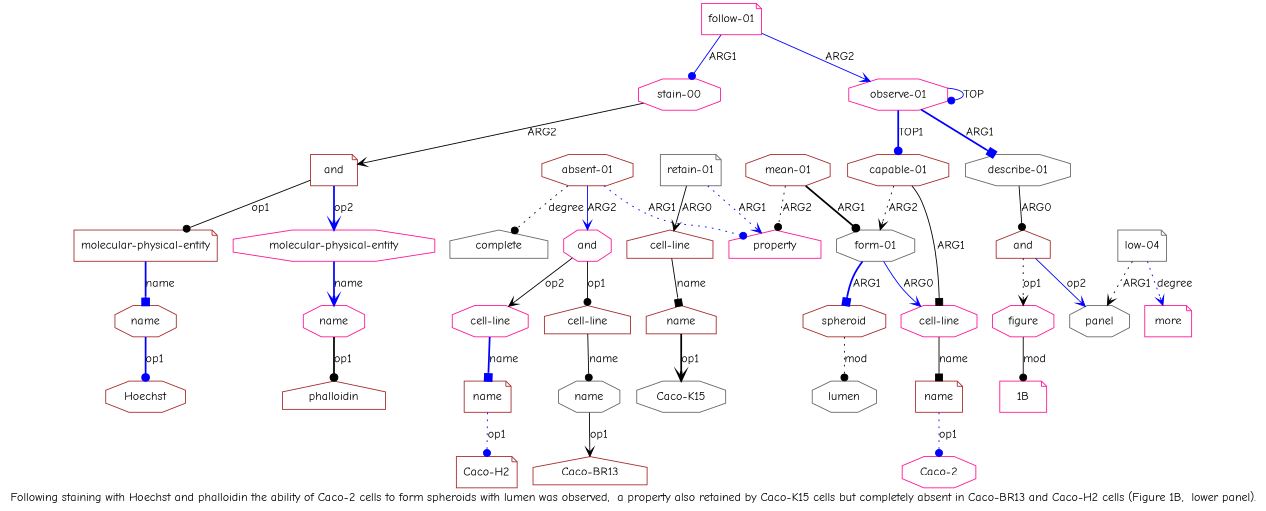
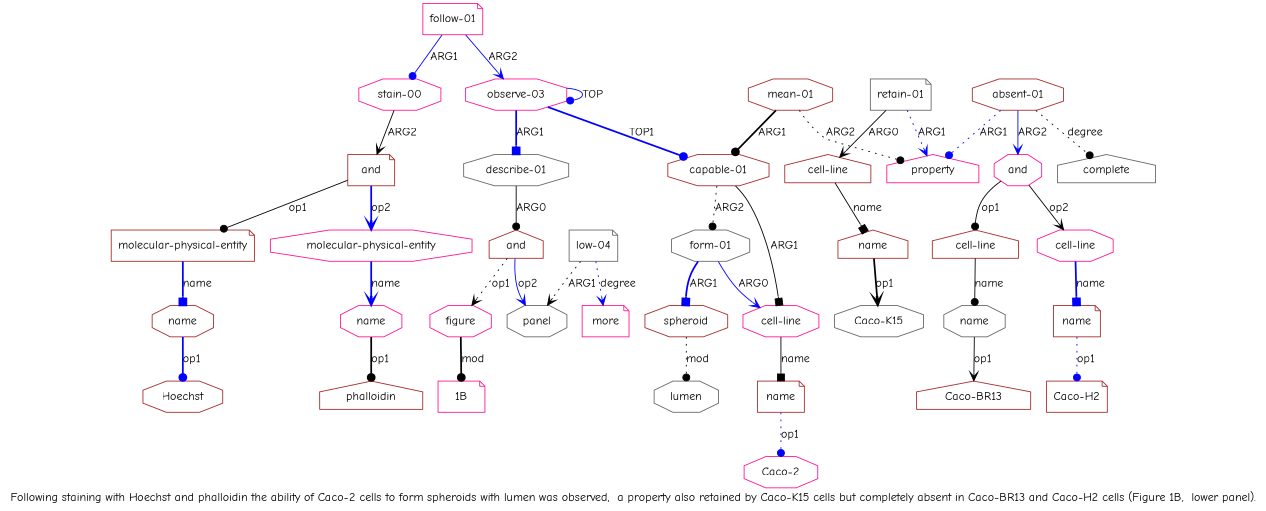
(898, 95) -> (516, 95)
(888, 204) -> (715, 204)
(829, 206) -> (757, 130)
(1023, 355) -> (461, 355)
